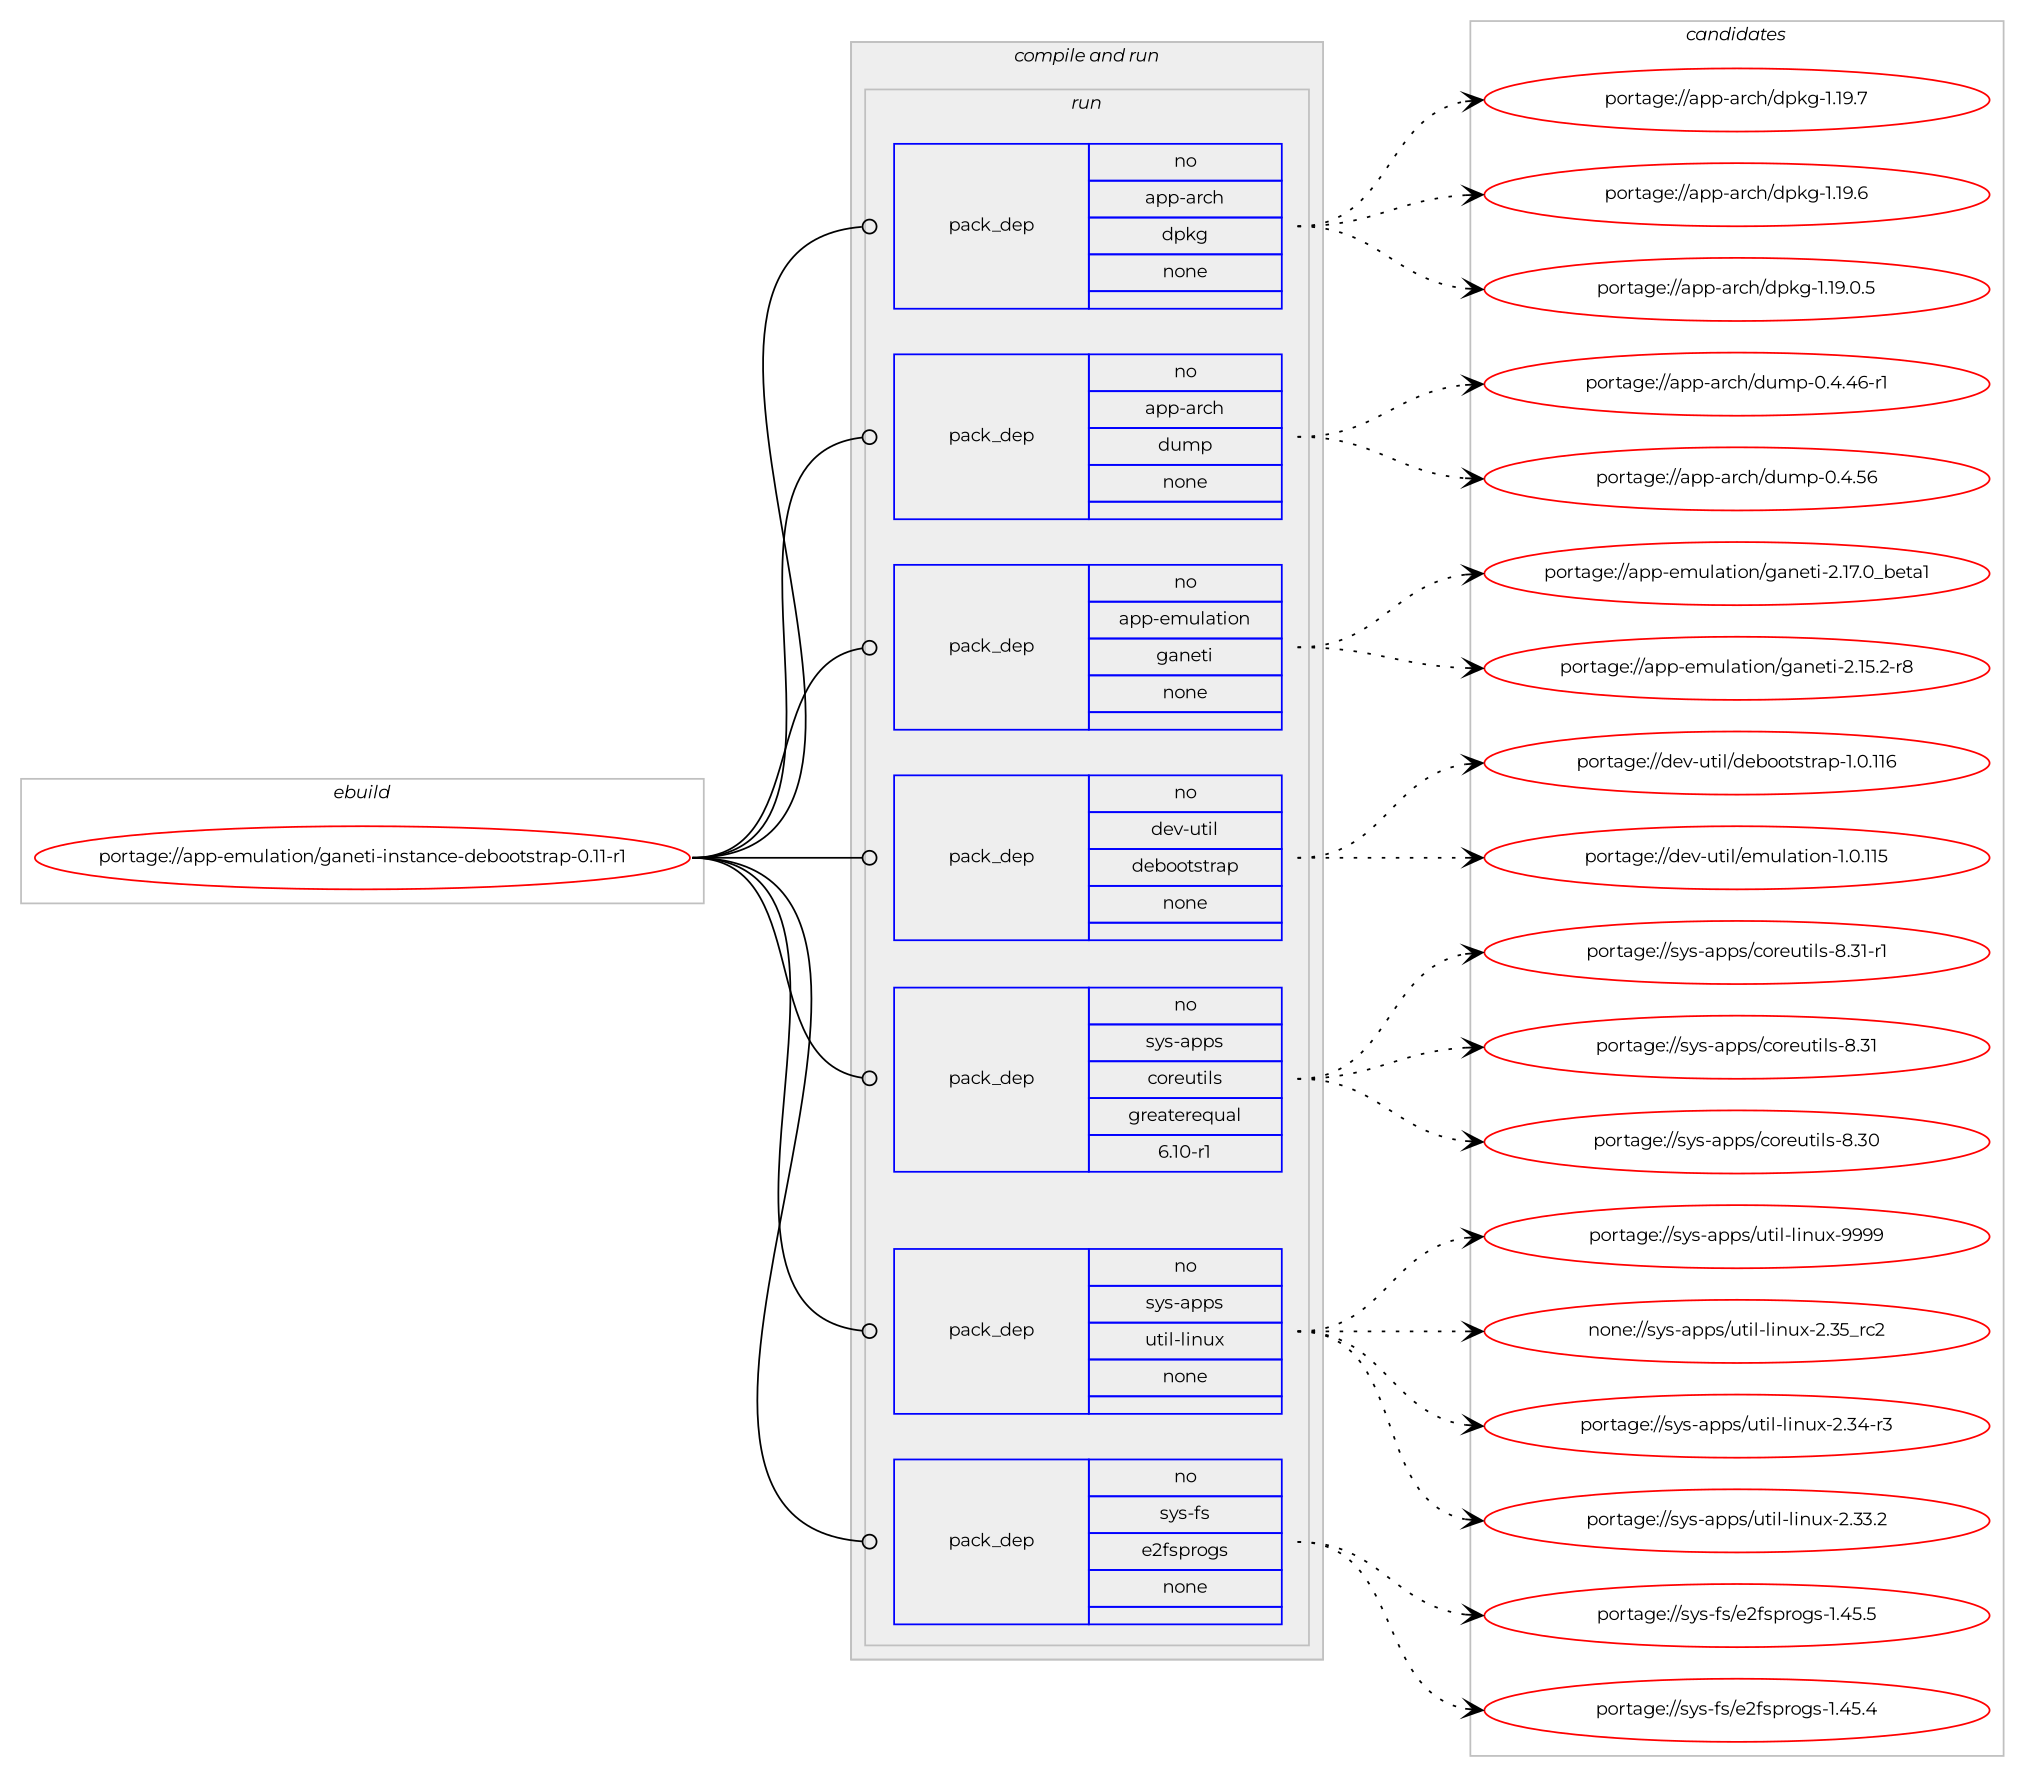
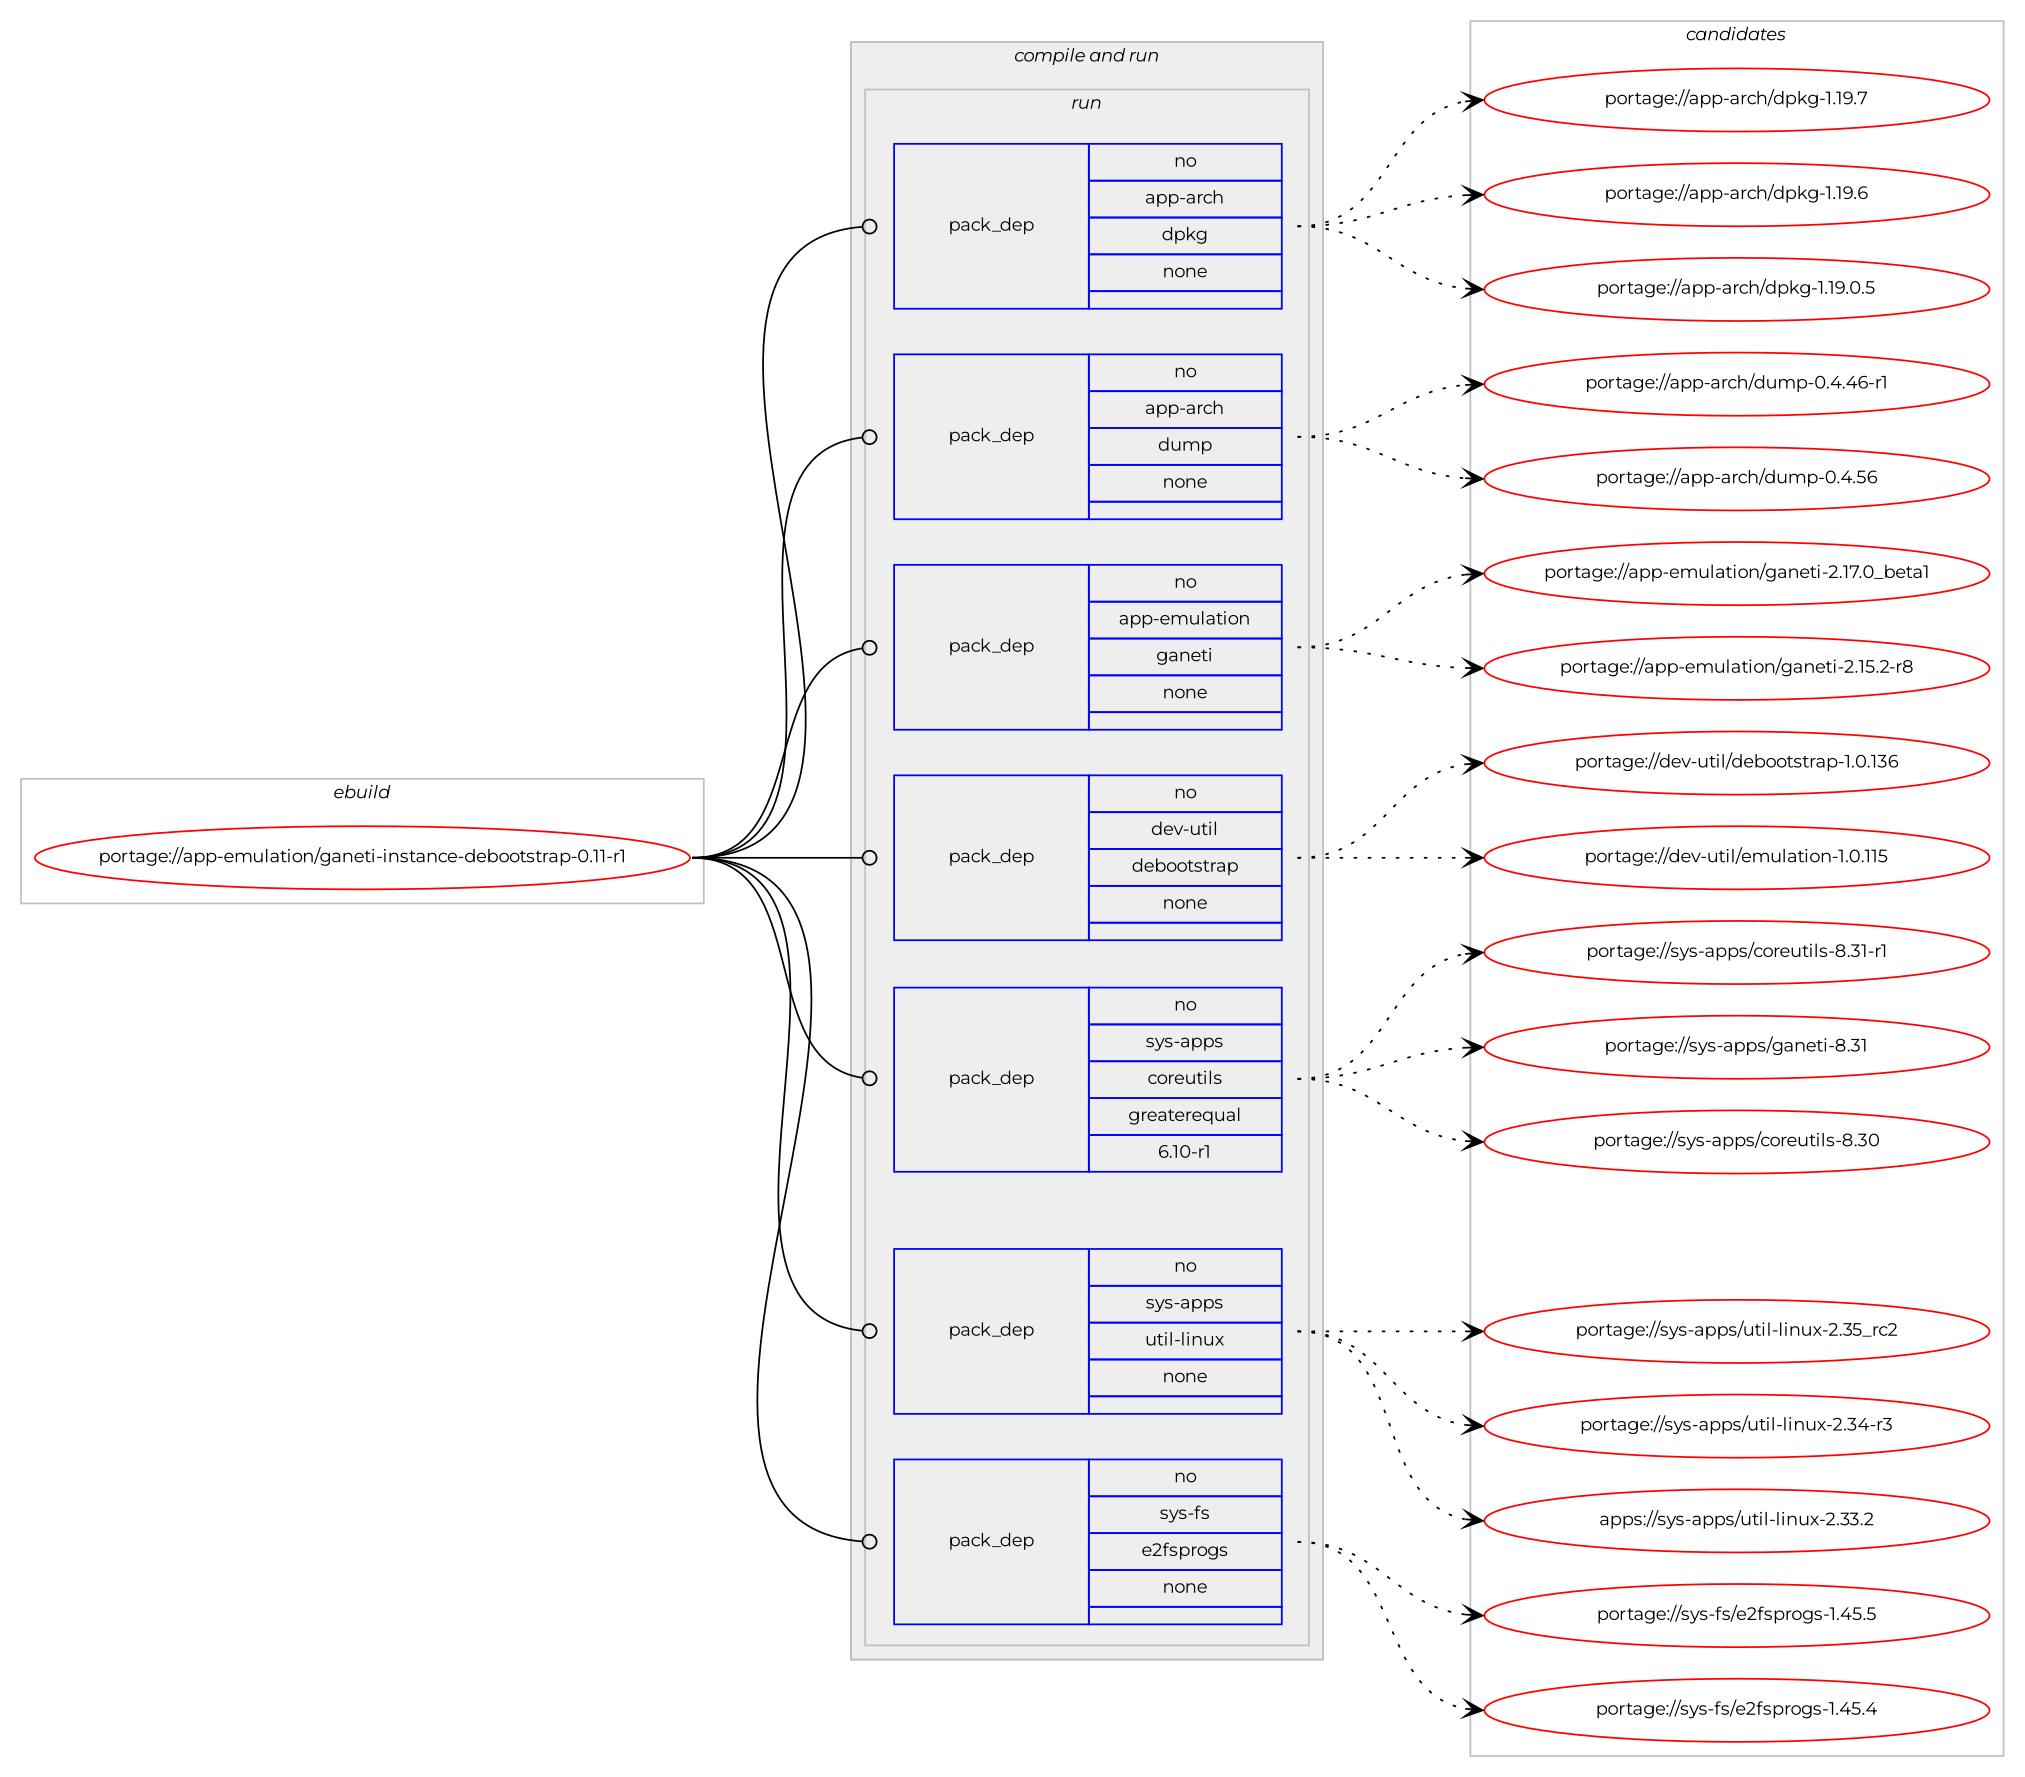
(1737, 763) -> (1737, 763)
(1737, 1047) -> (1737, 1047)
(1737, 1237) -> none
(1737, 1331) -> (1737, 1331)
(1737, 1521) -> (1737, 1521)
